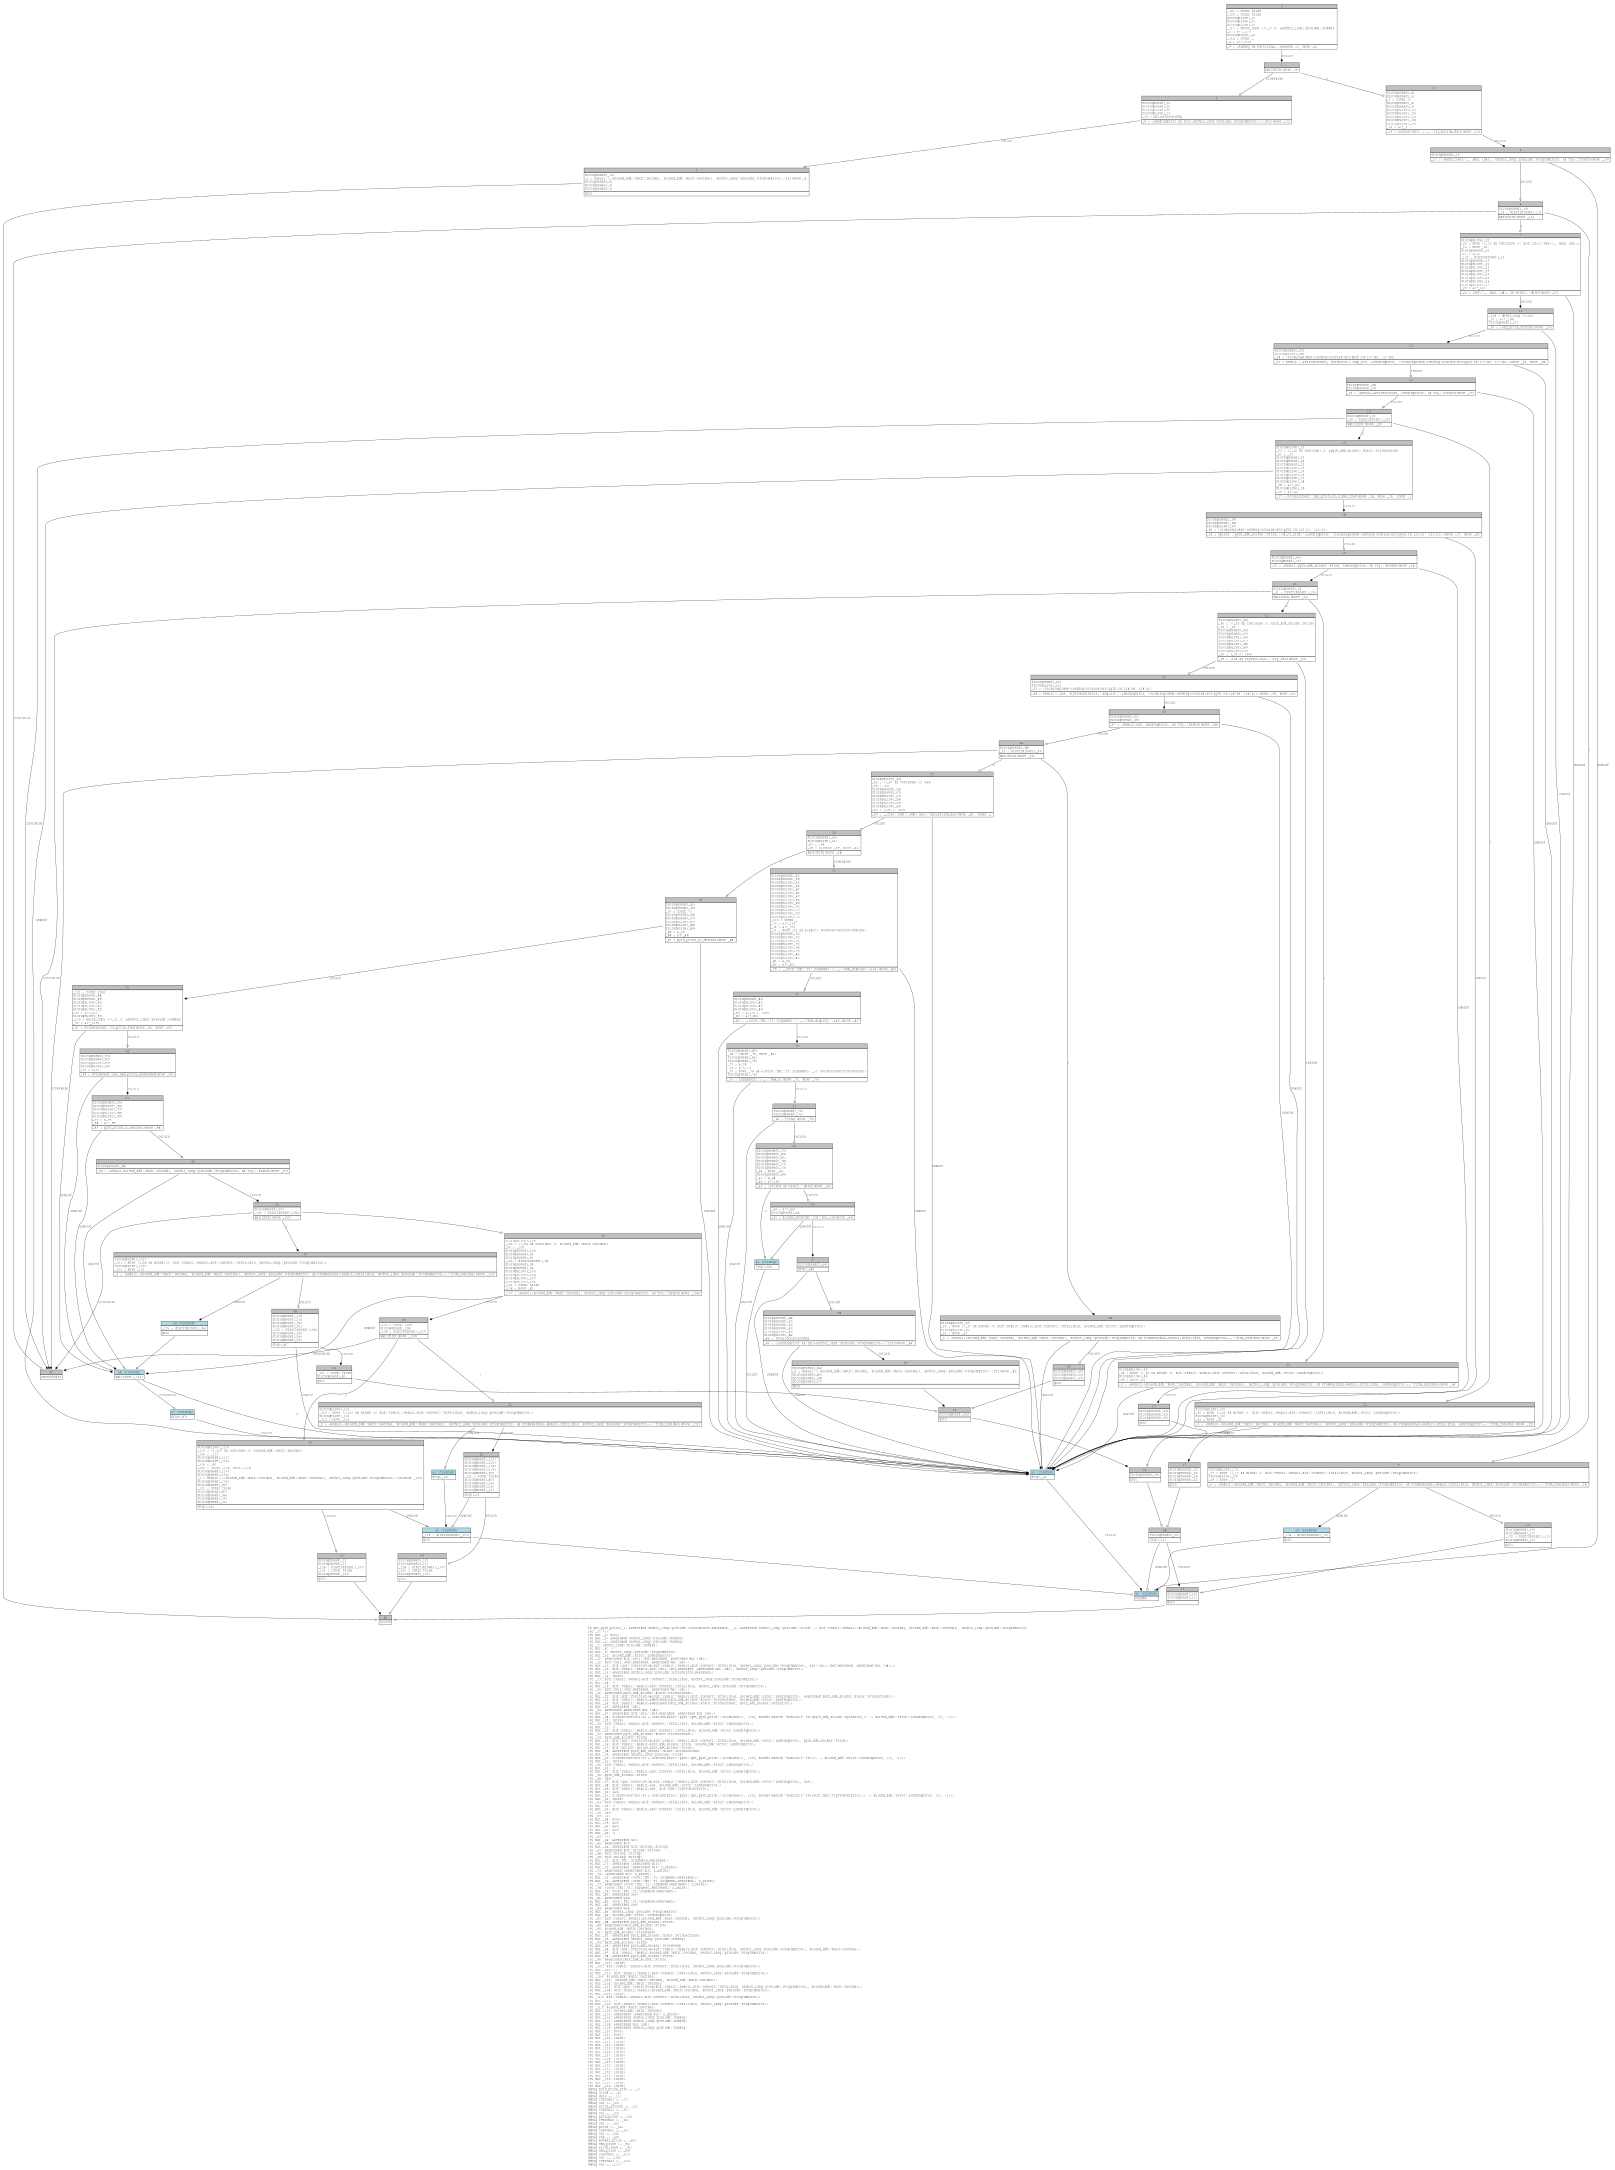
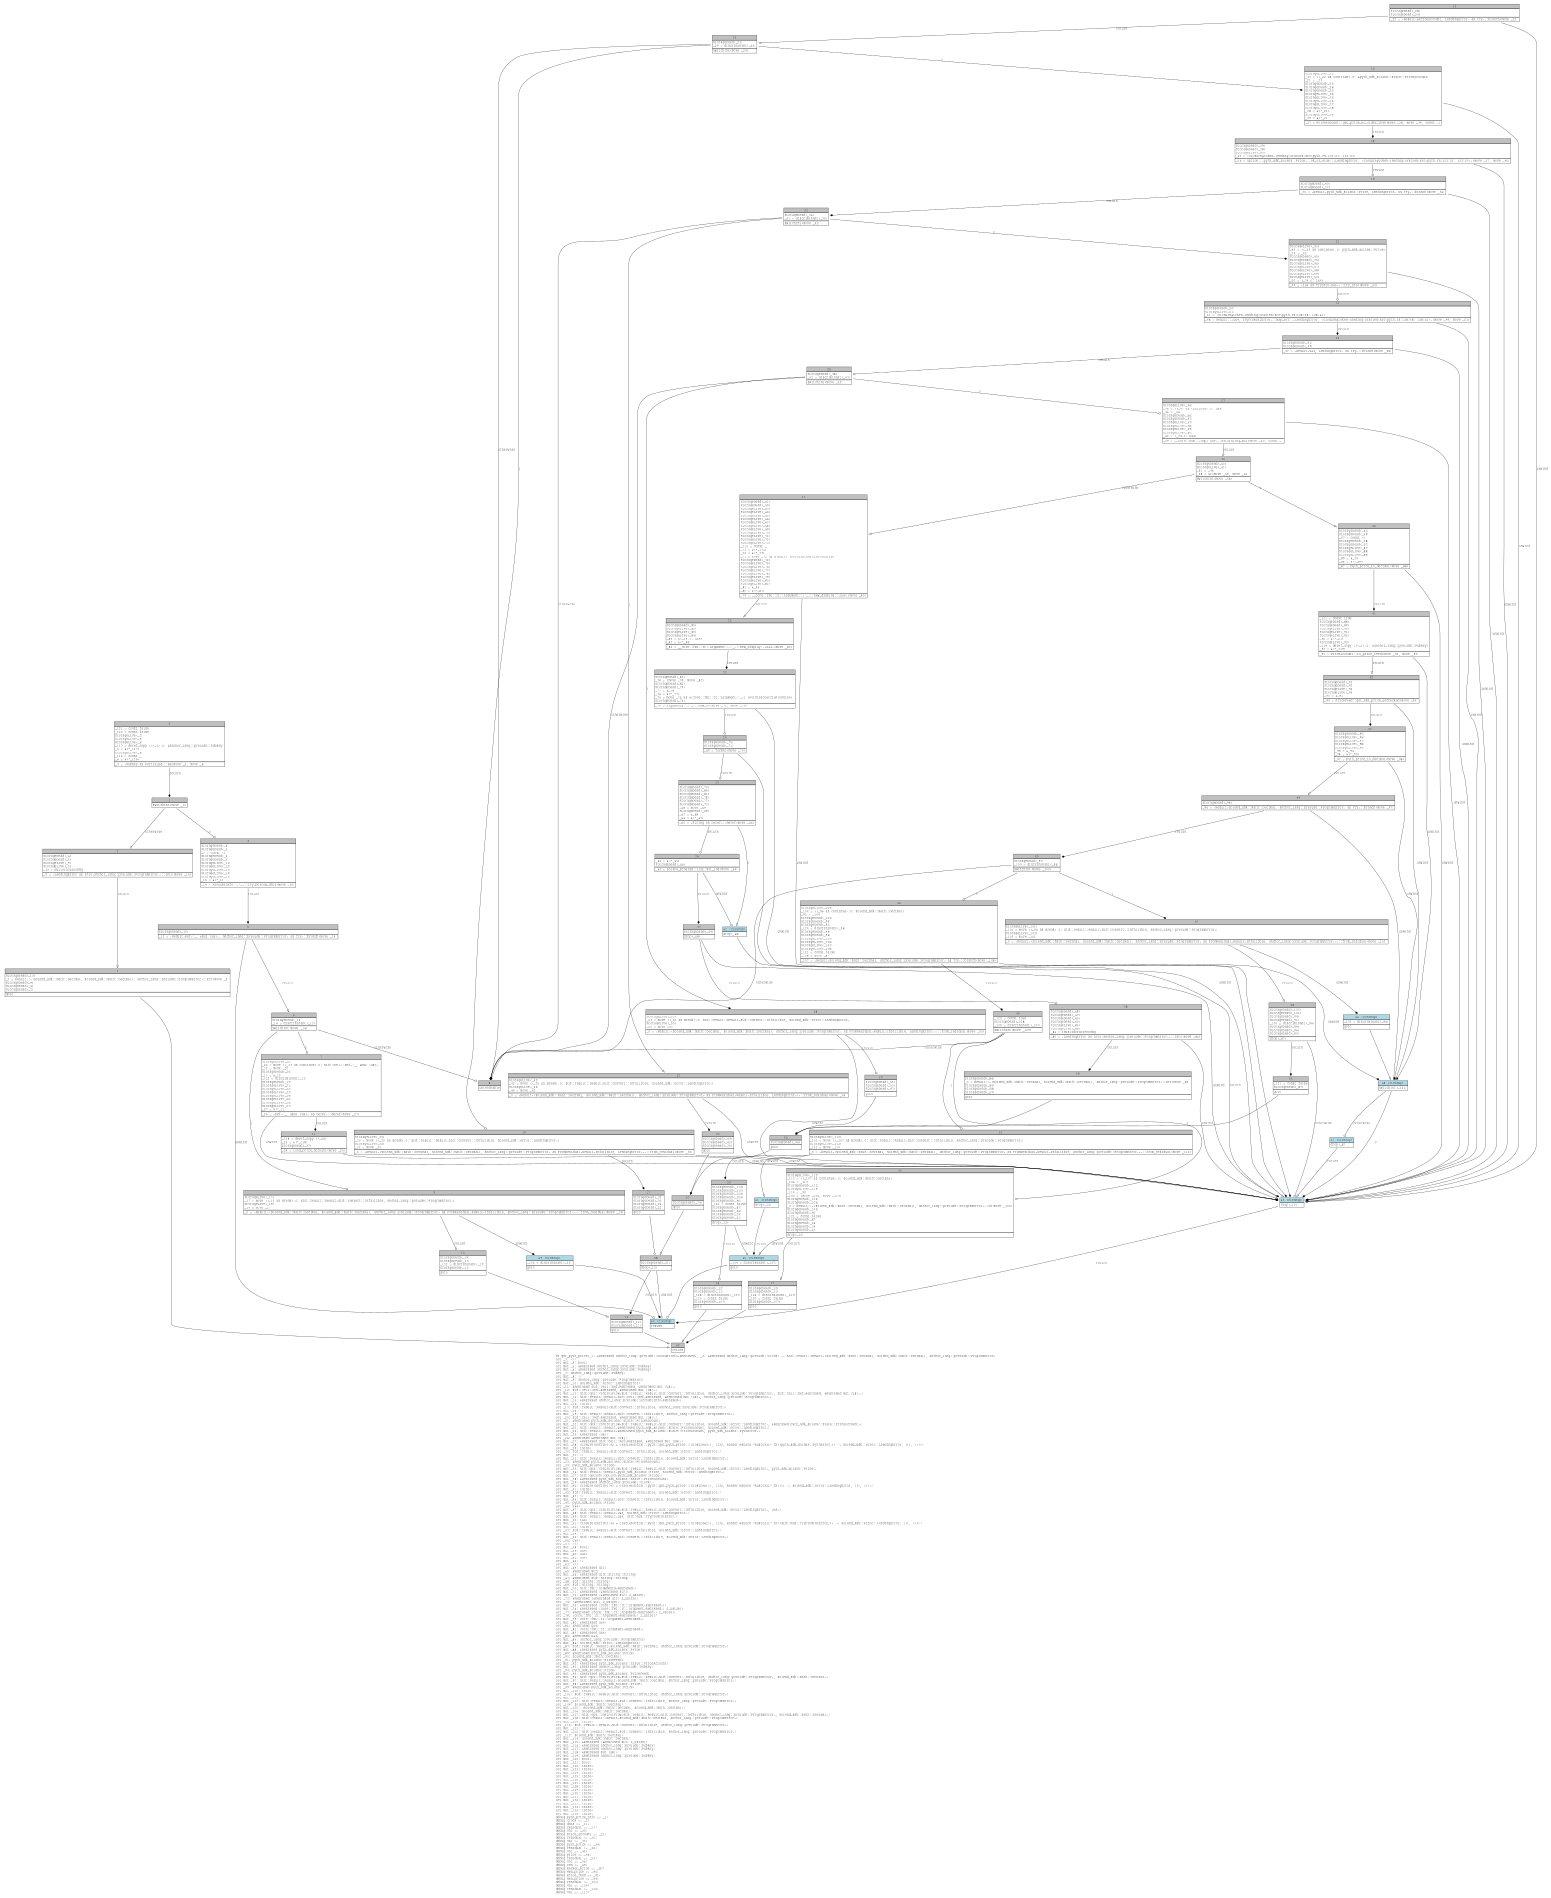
(1411, 354) -> none
(718, 1375) -> none
(308, 1395) -> (1323, 1123)
